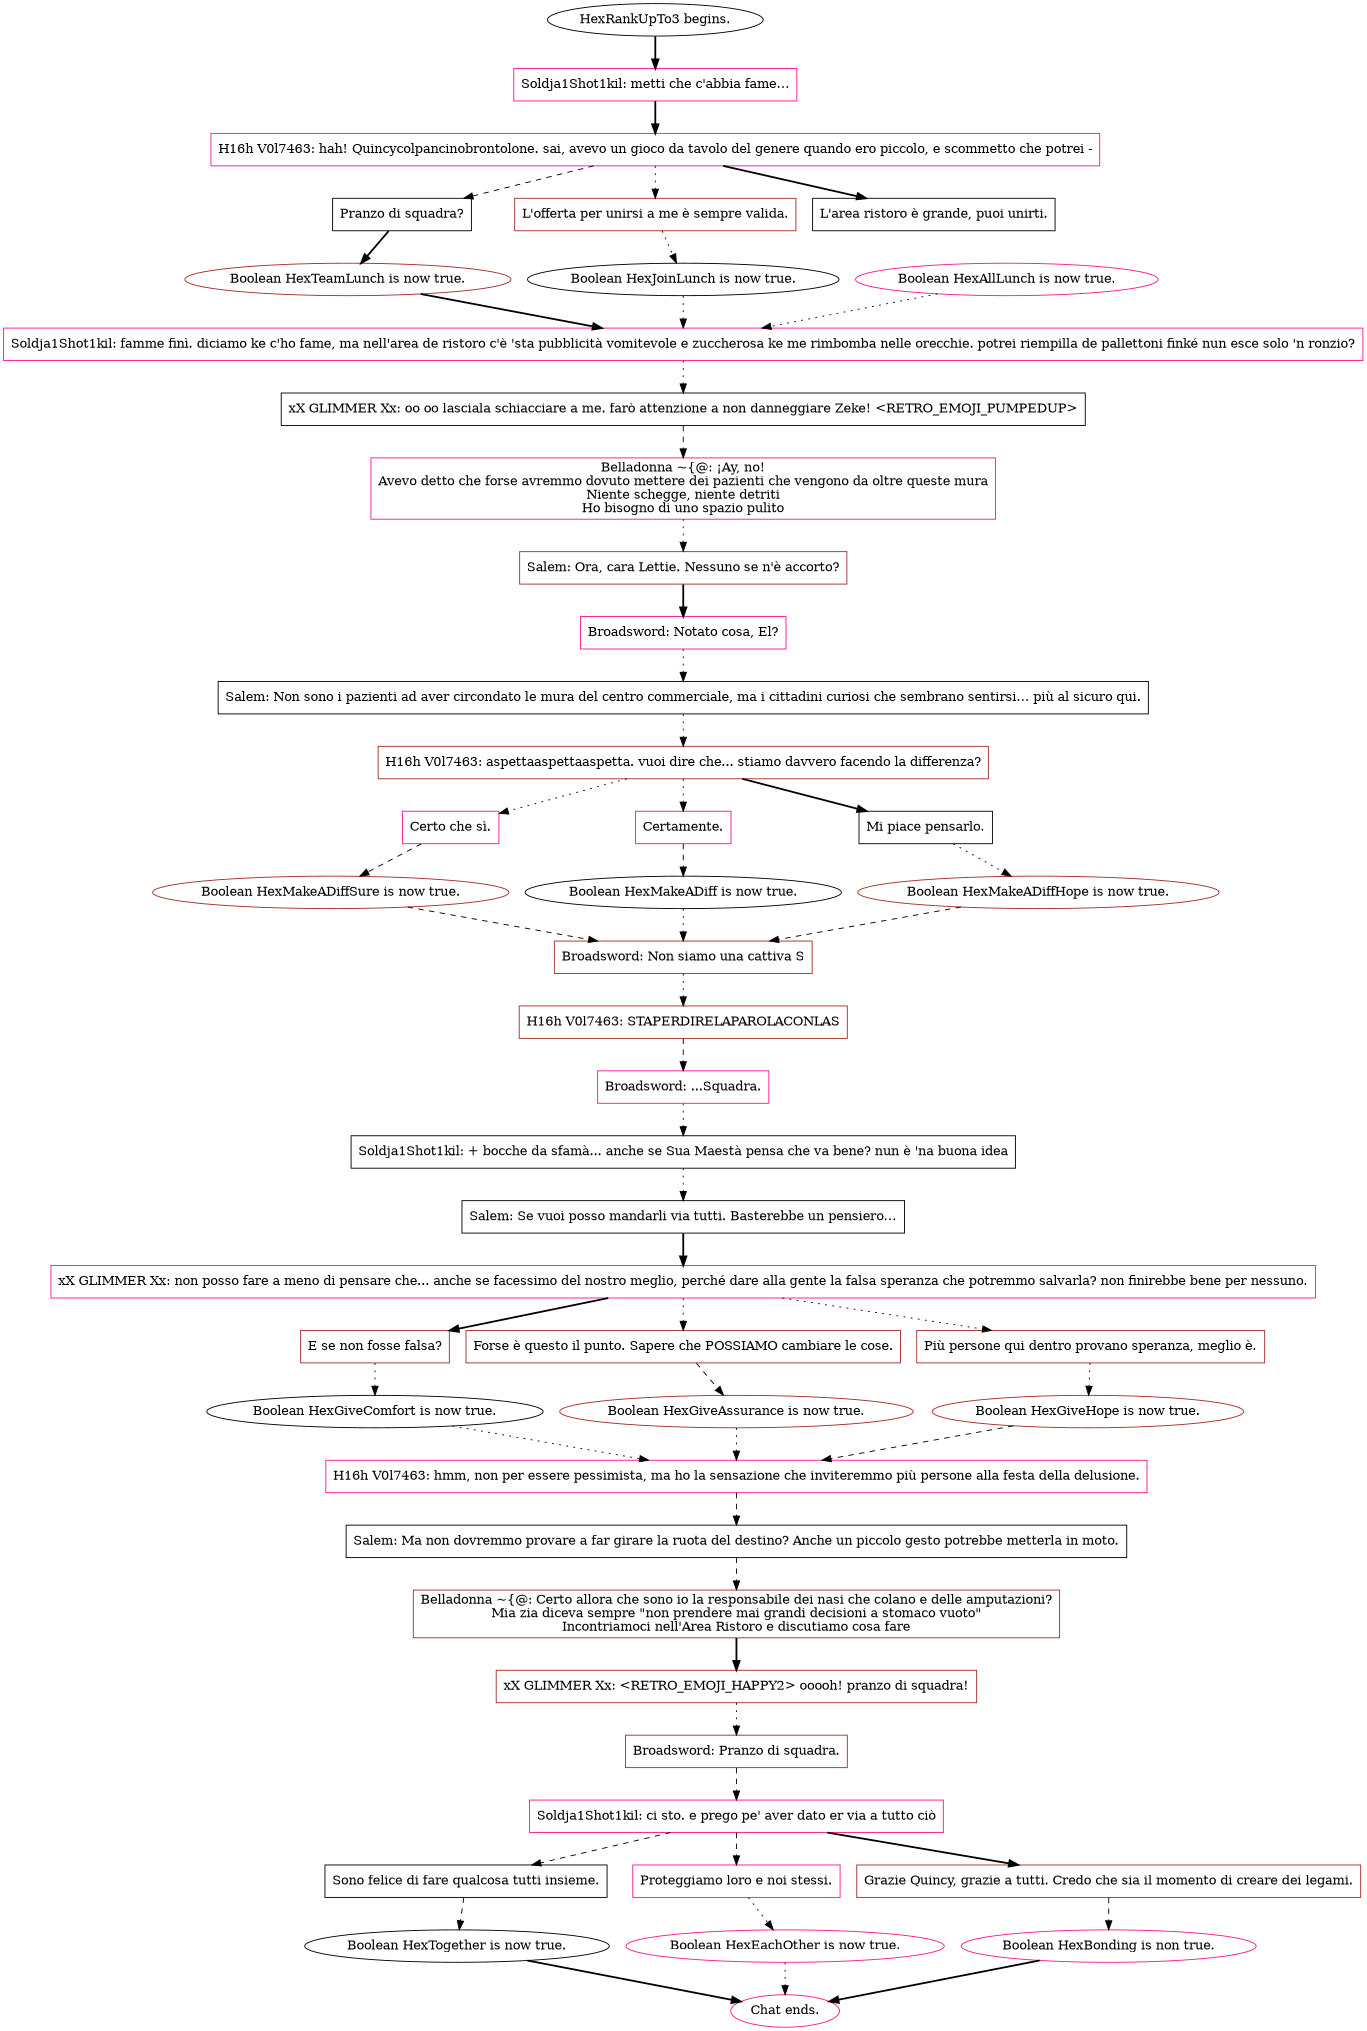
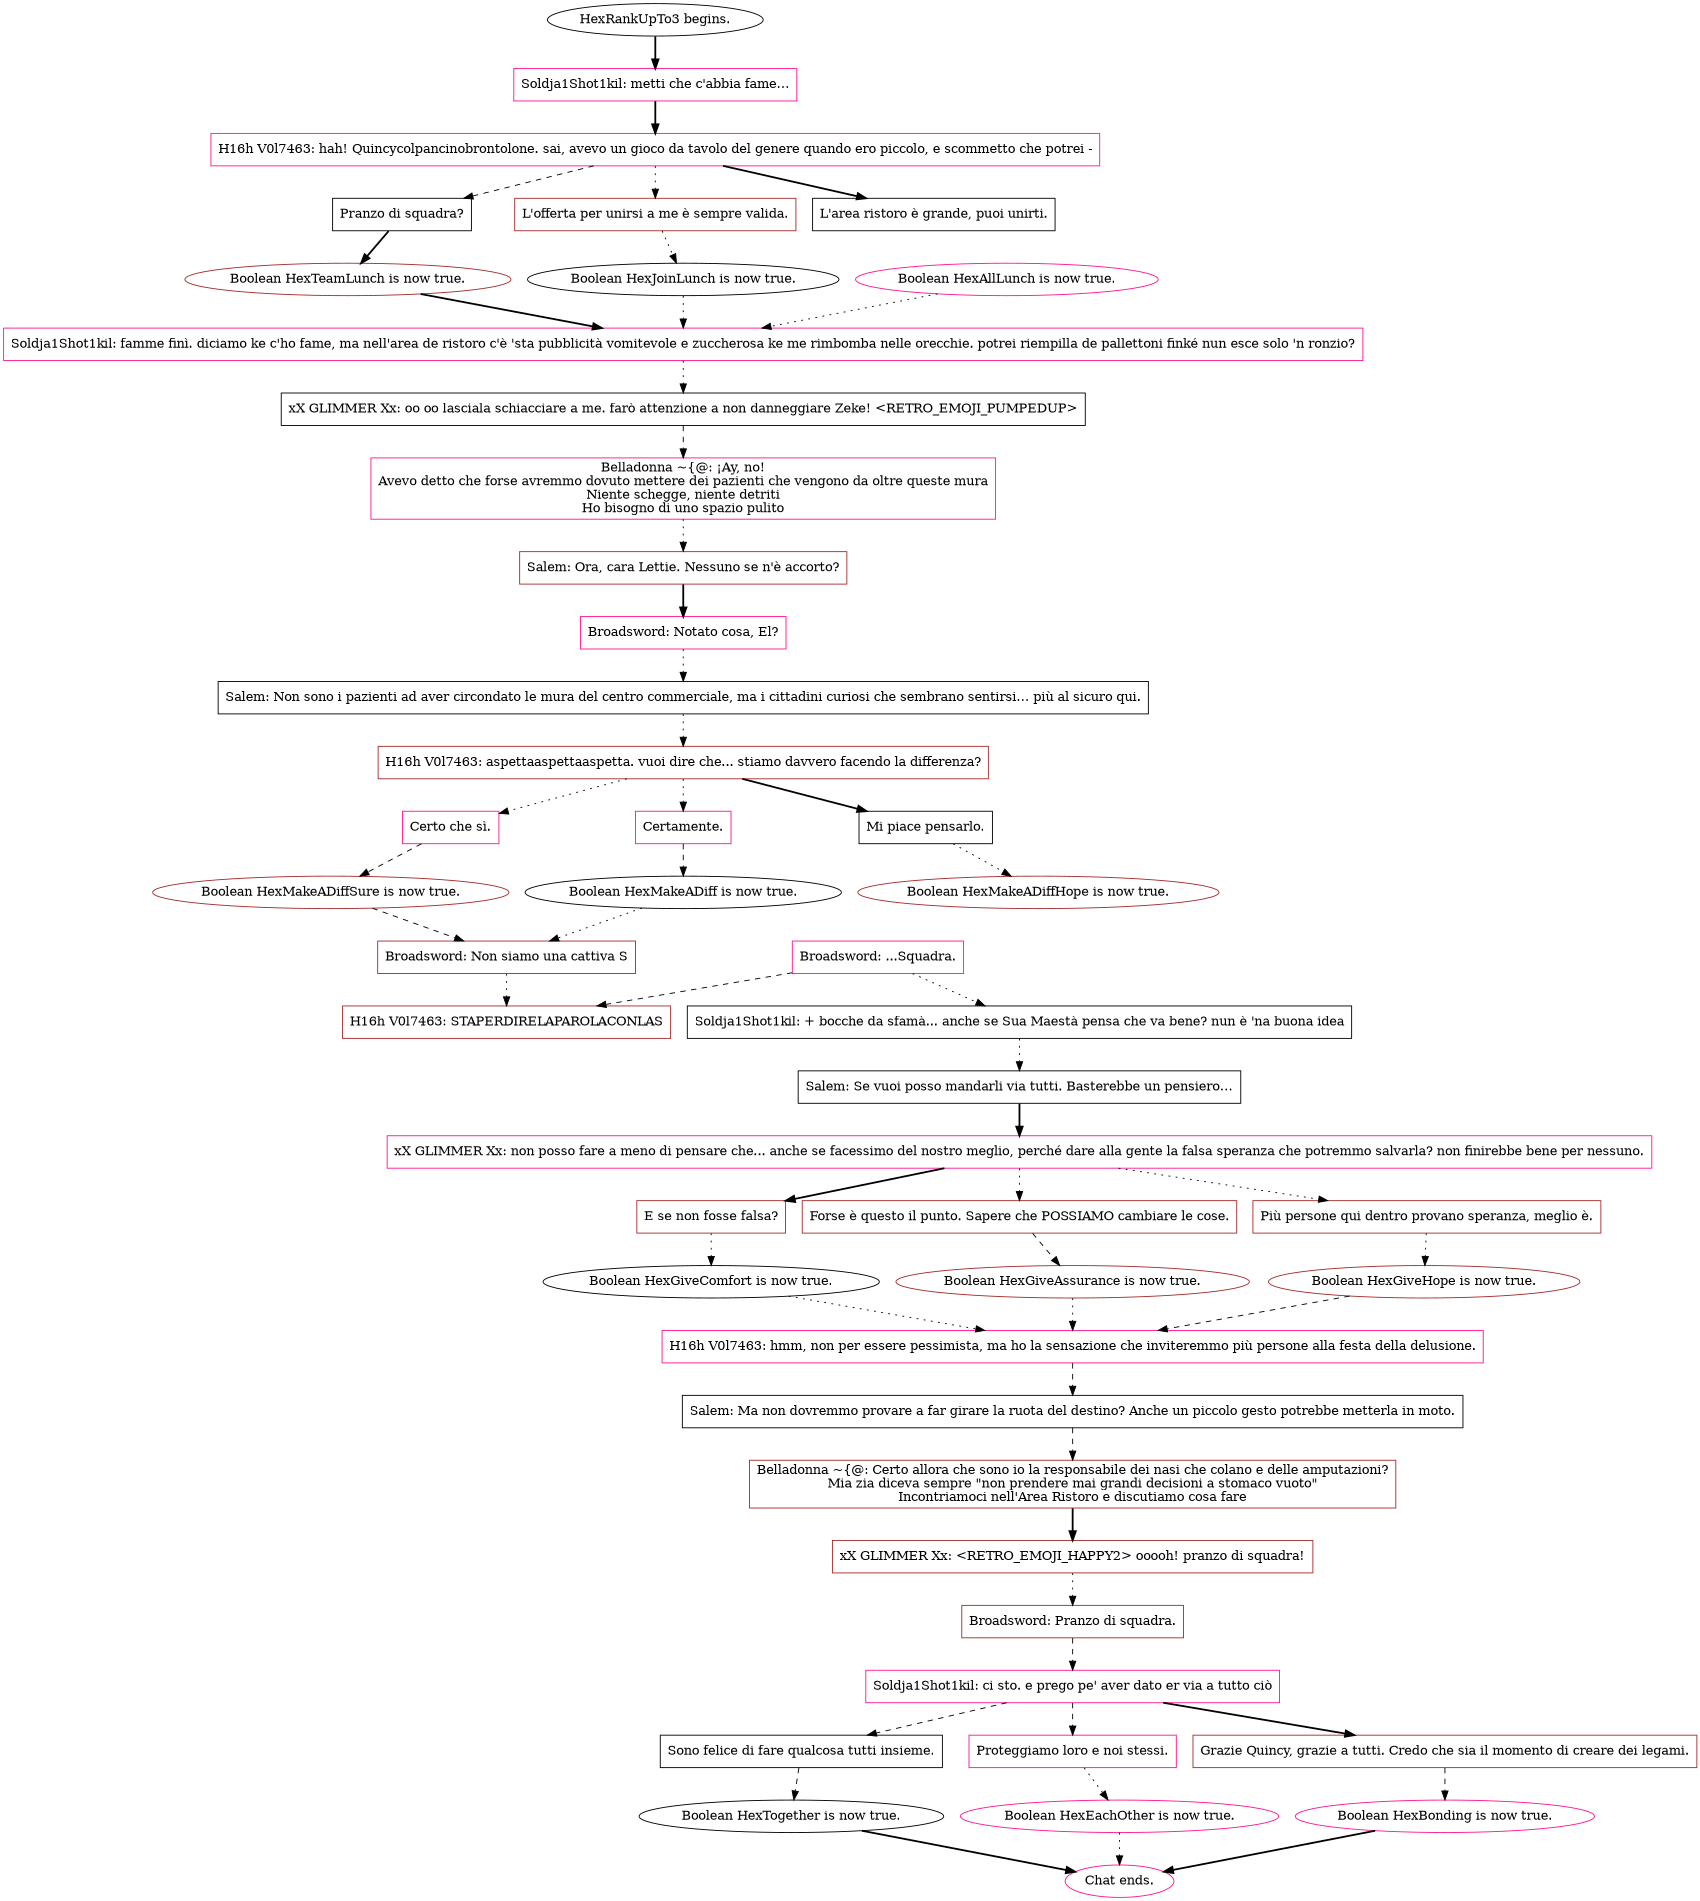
(870, 923) -> none
(683, 1050) -> (699, 989)
(1109, 1946) -> (1445, 1816)
